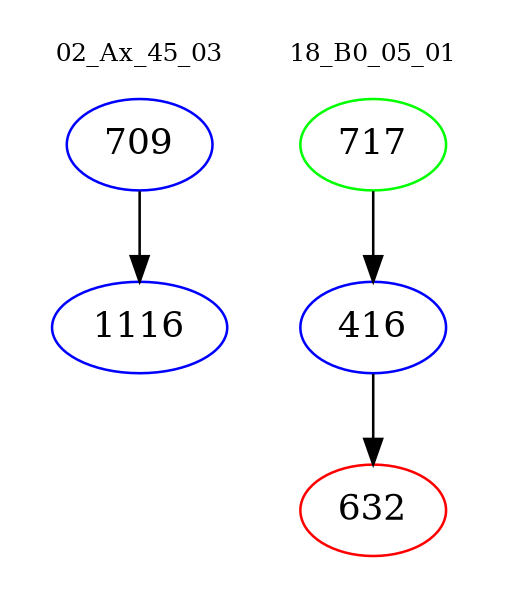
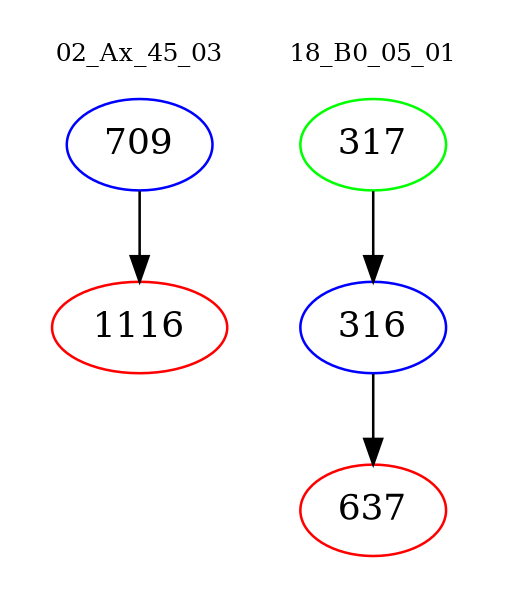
(373, 145) -> (373, 145)
(140, 328) -> (140, 328)
(373, 328) -> (373, 328)
(373, 510) -> (373, 510)
